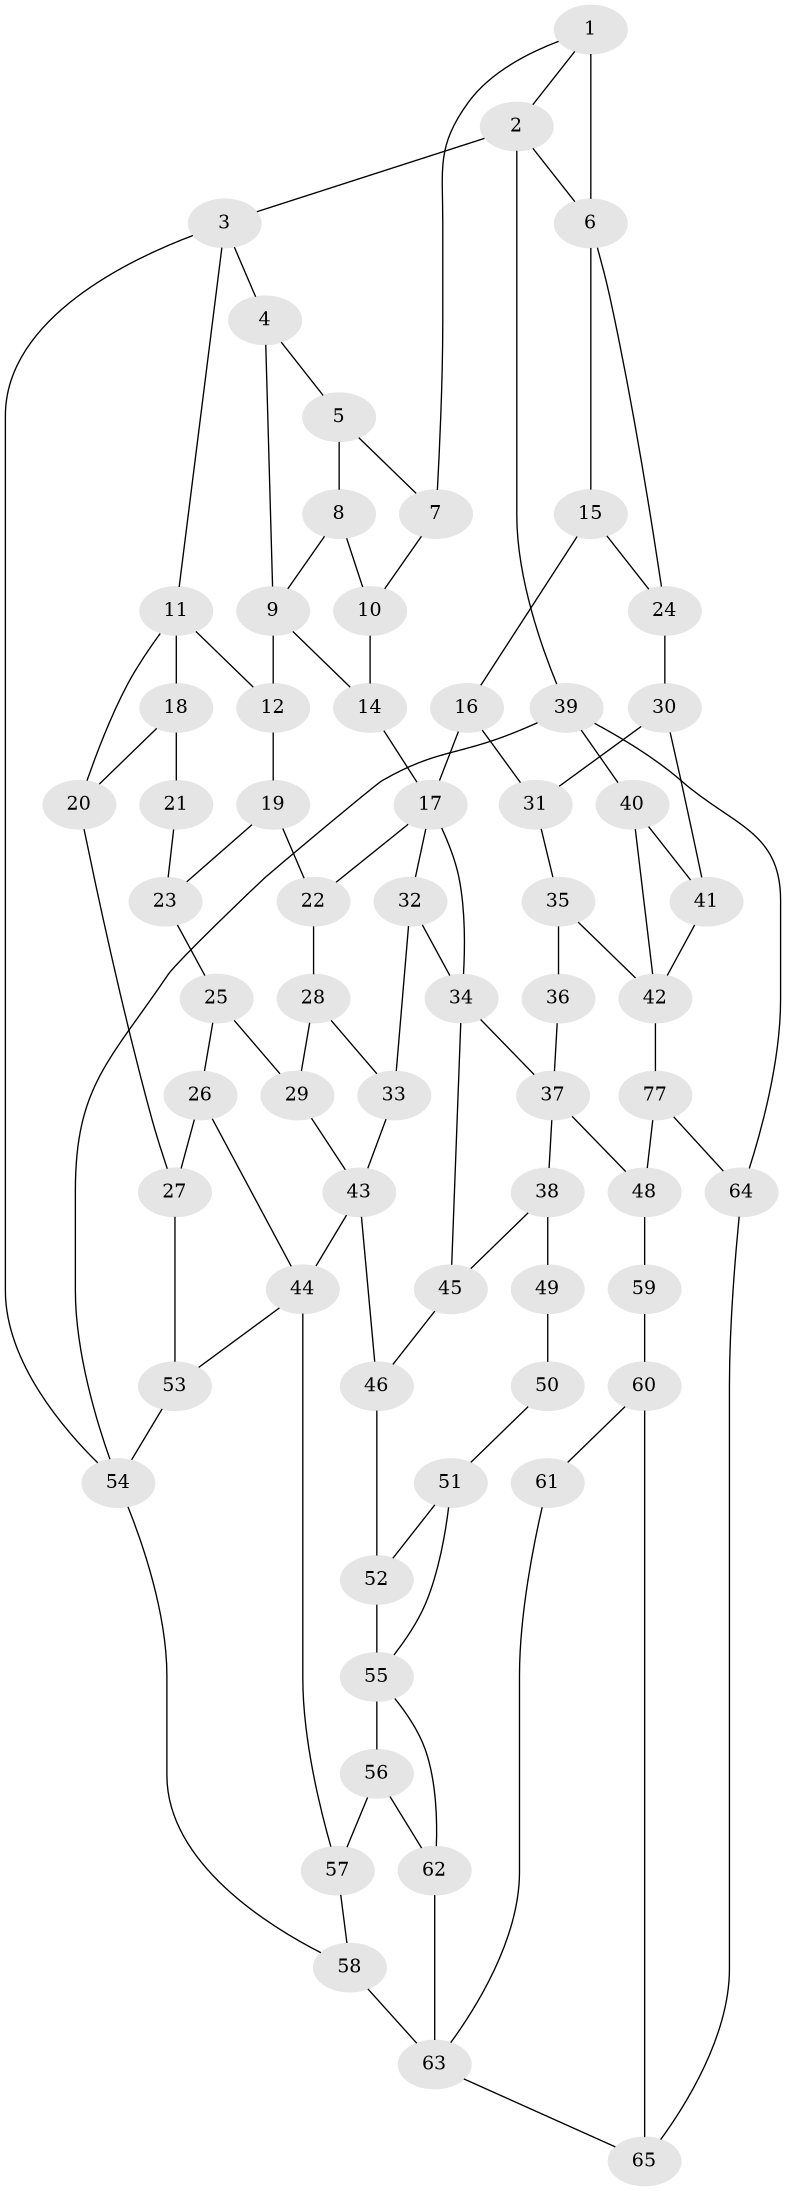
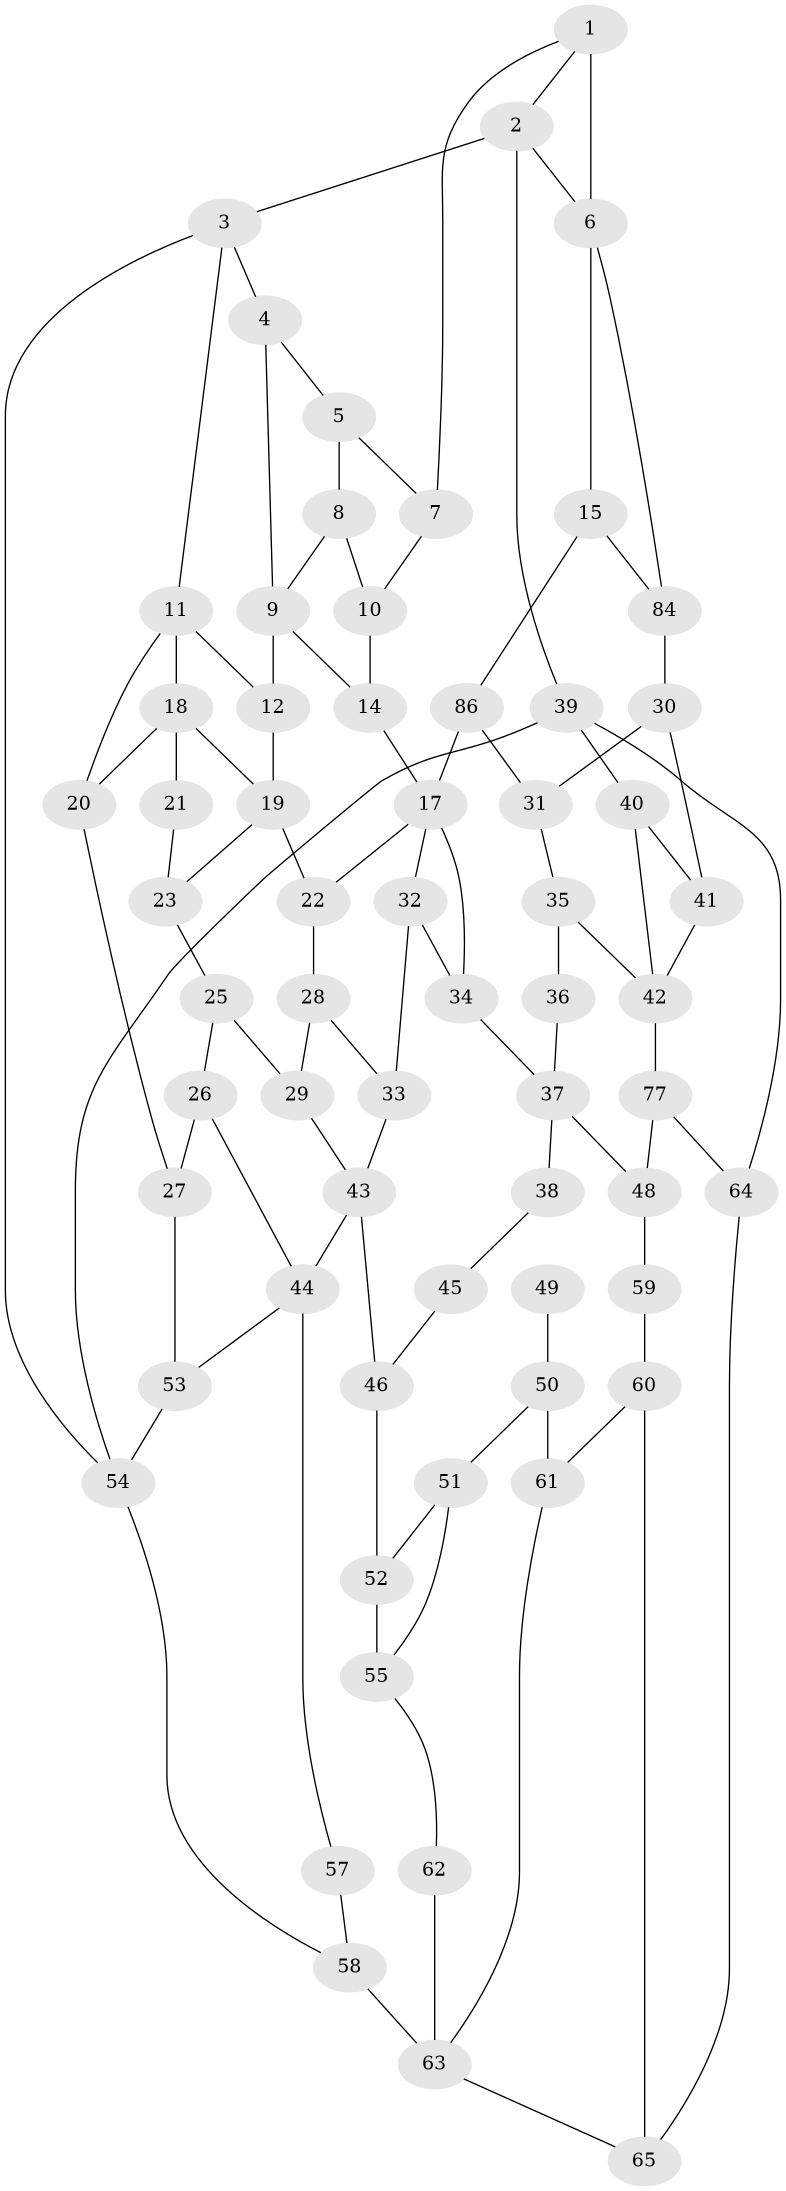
(665, 611) -> (665, 611)
(467, 708) -> (467, 708)
none -> (225, 756)
(456, 1144) -> none
(548, 1241) -> none
none -> (548, 1435)
(377, 1774) -> none
